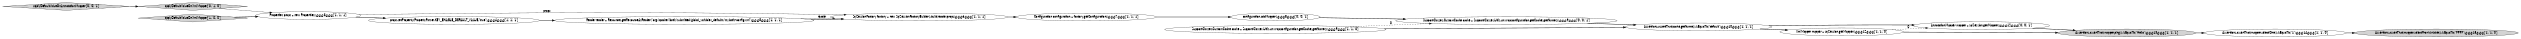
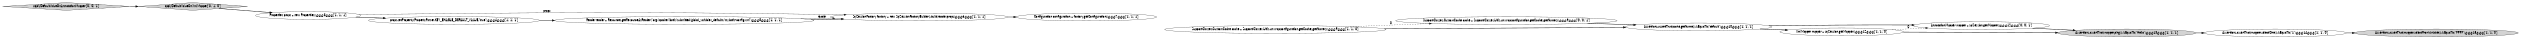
(244, 10) -> (244, 10)
(1275, 17) -> none
(193, 18) -> none
